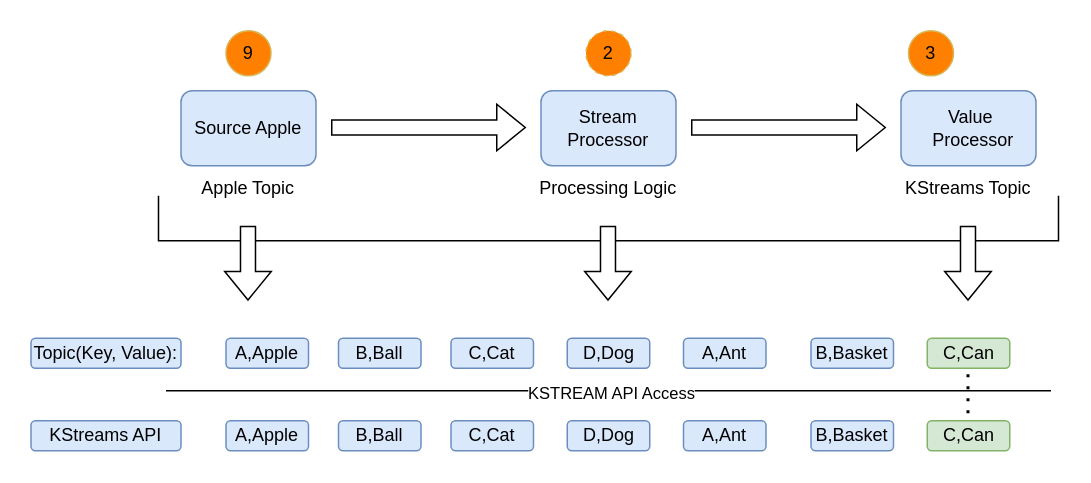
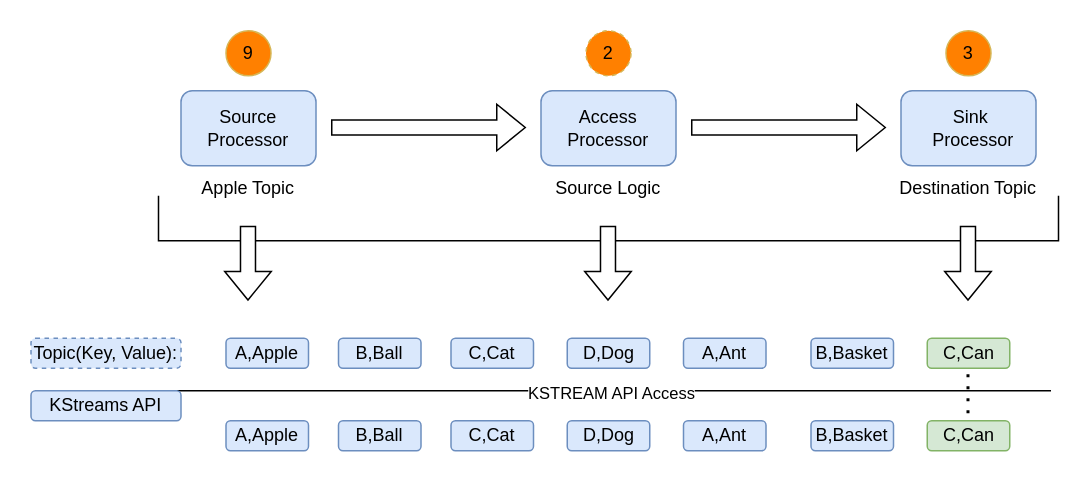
(931, 53) -> (968, 53)
(248, 128) -> (248, 128)
(608, 128) -> (608, 128)
(968, 128) -> (968, 128)
(608, 188) -> (608, 188)
(968, 188) -> (968, 188)
(106, 353) -> (106, 353)
(106, 436) -> (106, 406)
